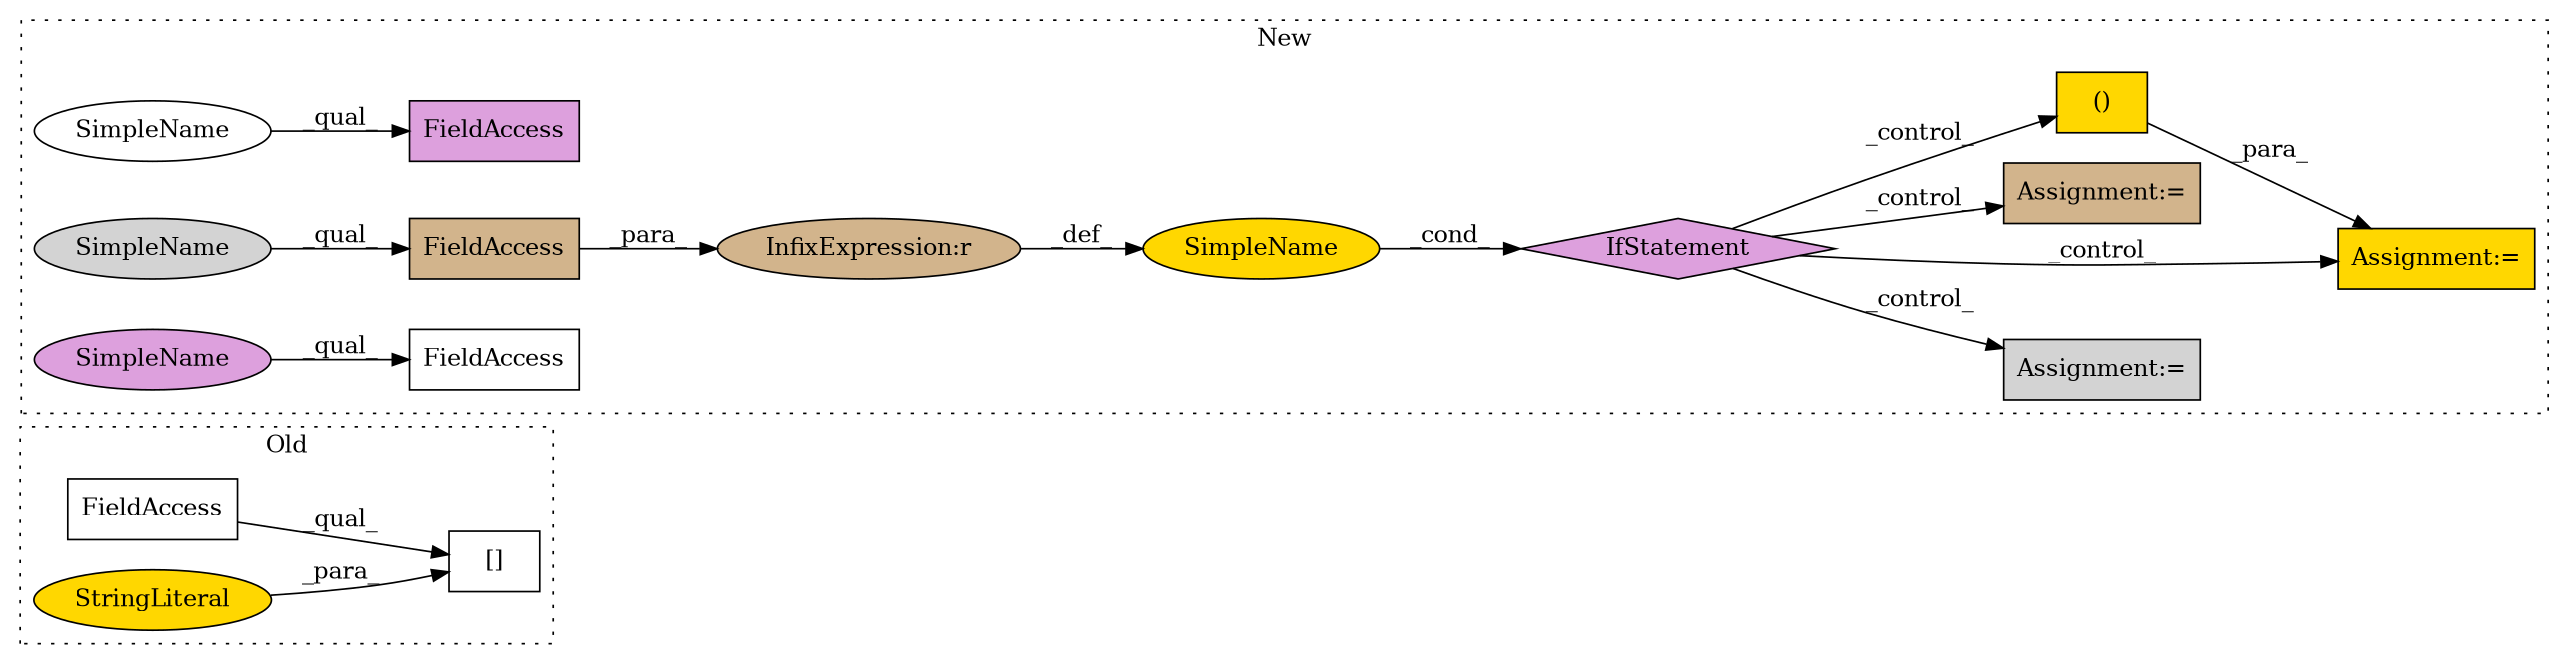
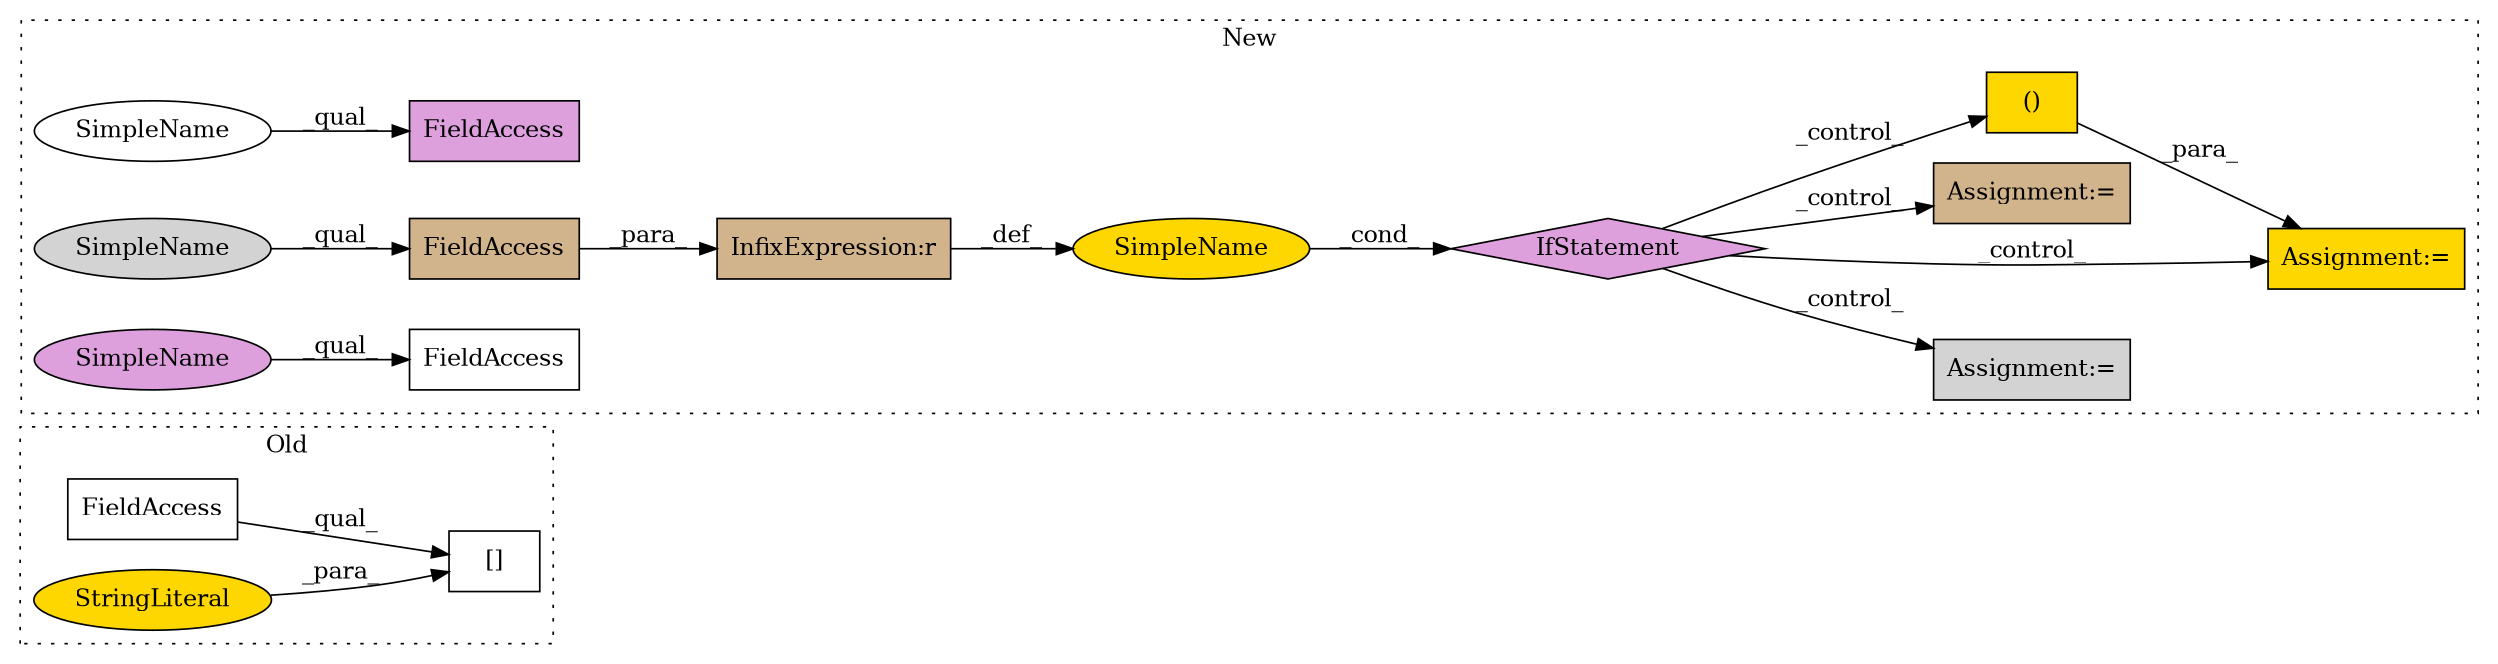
(869, 249) -> (834, 249)
